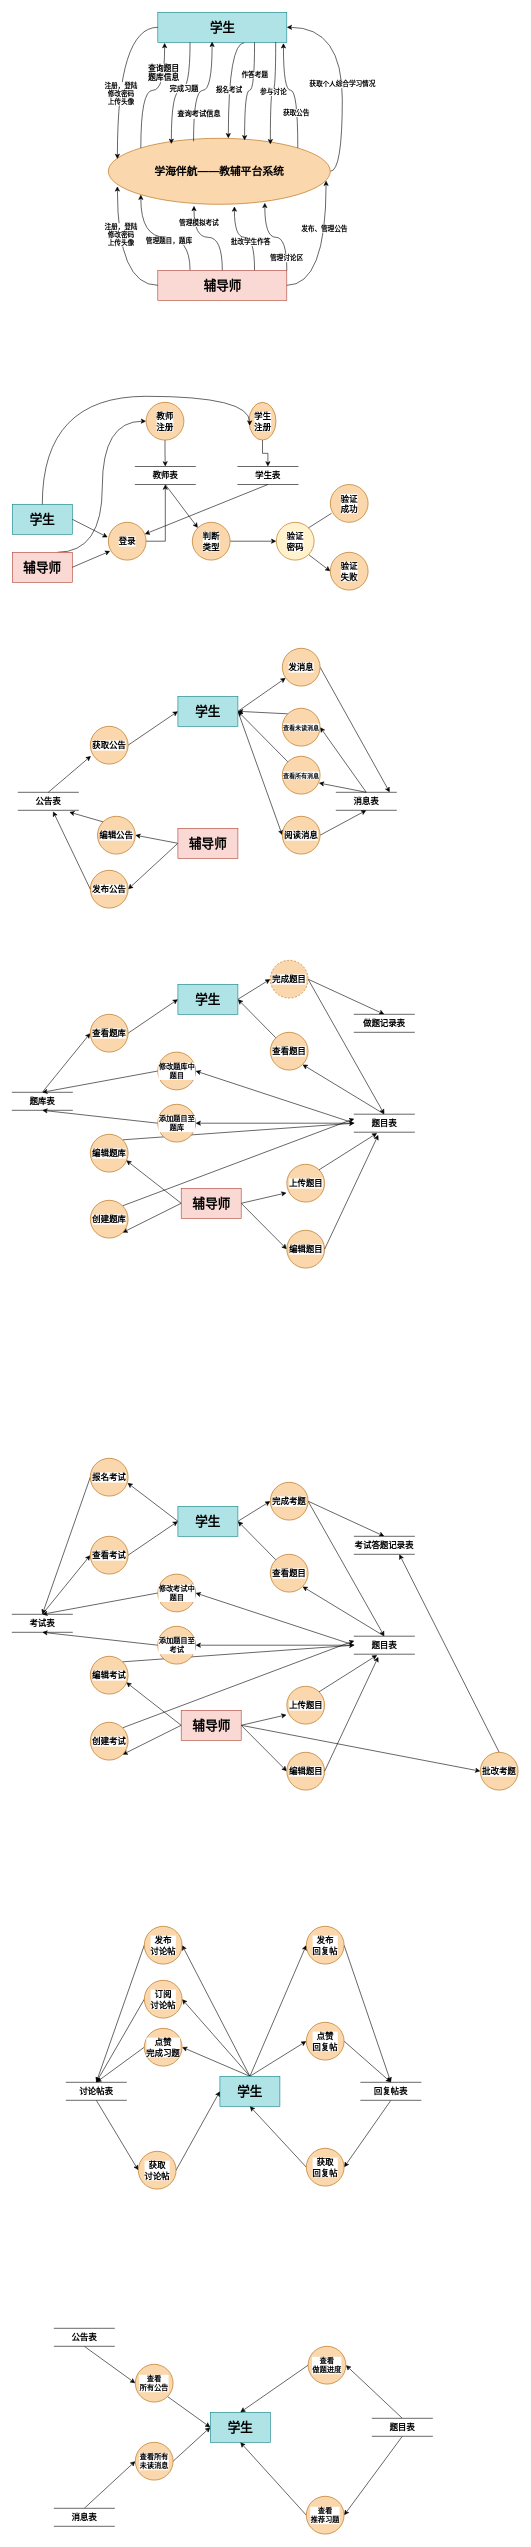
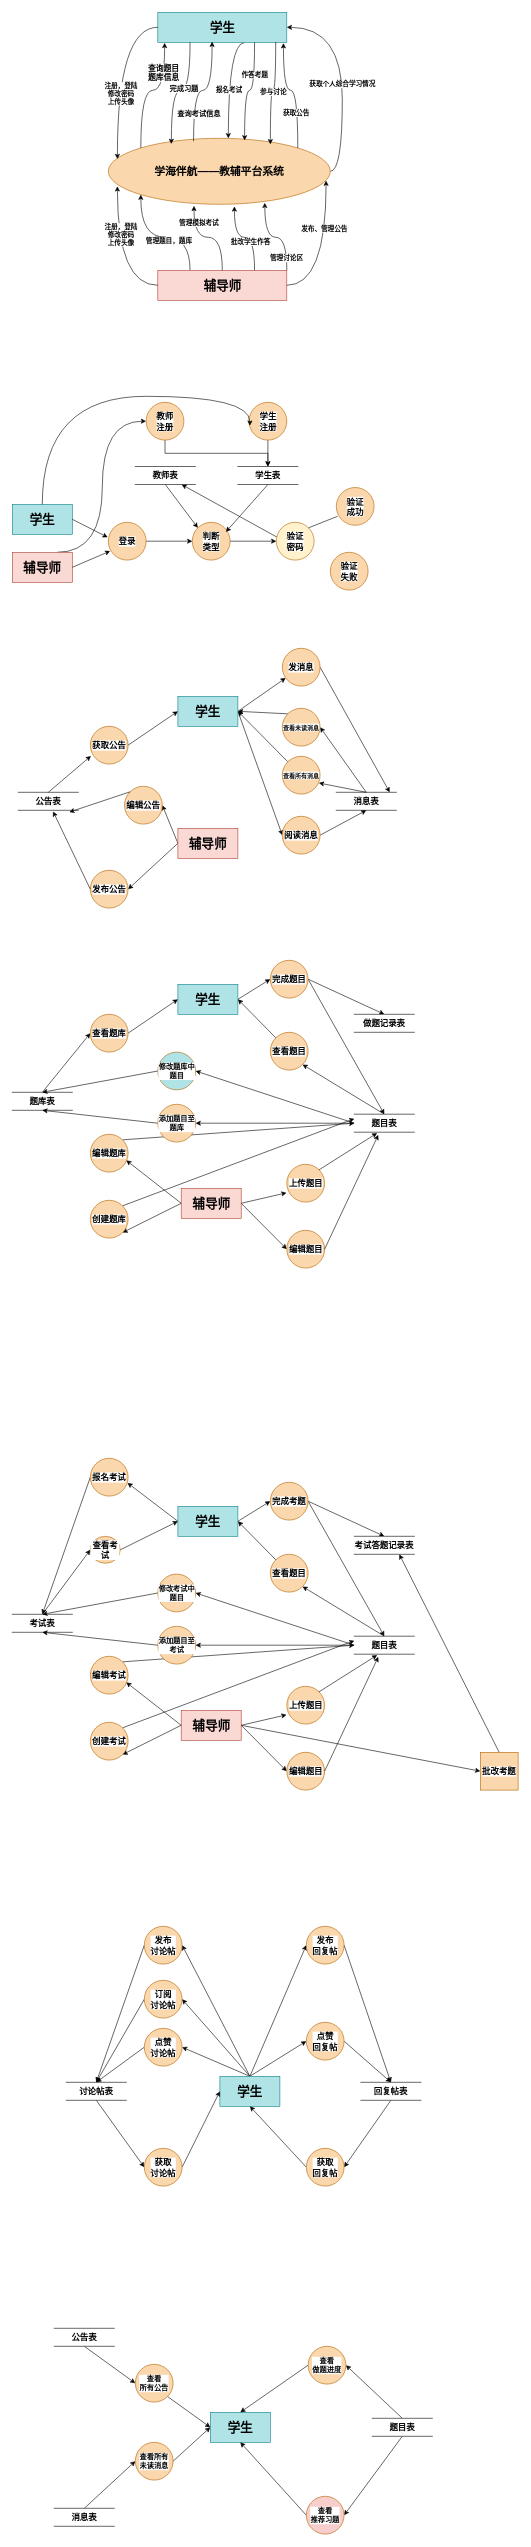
(263, 421) -> (268, 421)
(165, 461) -> (211, 453)
(349, 503) -> (355, 506)
(207, 509) -> (248, 507)
(165, 527) -> (186, 541)
(318, 562) -> (230, 511)
(116, 835) -> (143, 805)
(289, 979) -> (289, 979)
(177, 1071) -> (177, 1071)
(109, 1555) -> (105, 1550)
(499, 1771) -> (499, 1771)
(163, 2048) -> (163, 2048)
(157, 2170) -> (163, 2167)
(325, 2515) -> (325, 2515)
